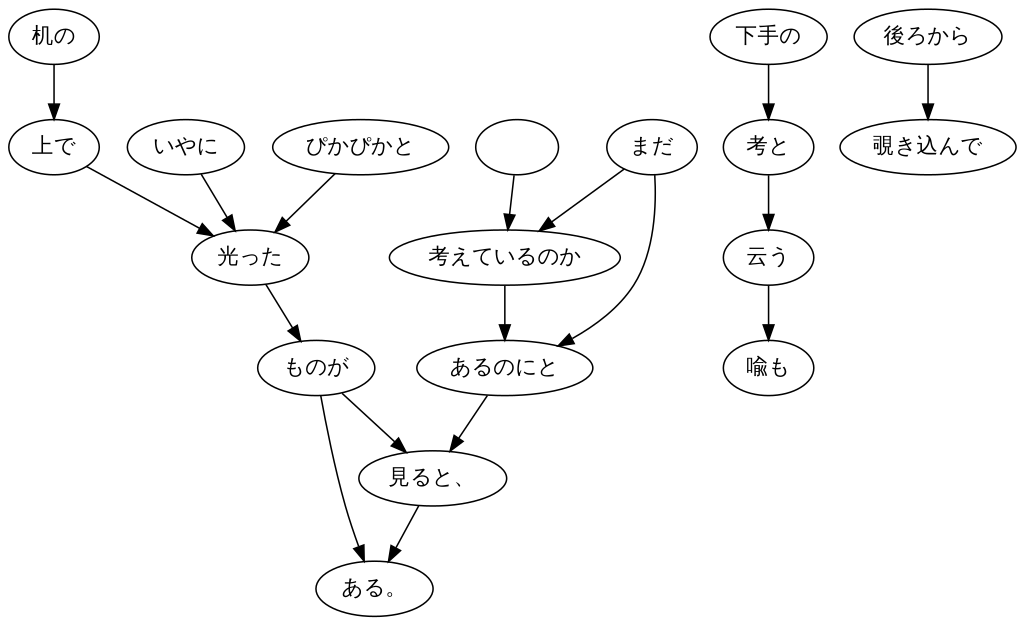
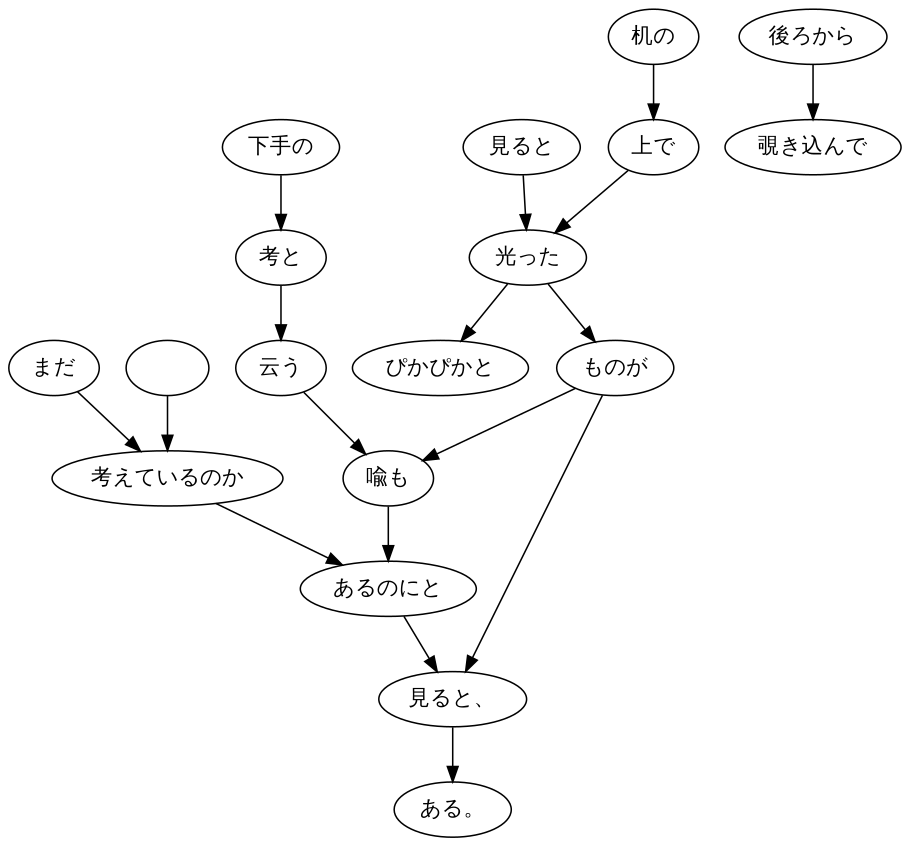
(186, 147) -> (522, 147)
(311, 197) -> (489, 307)
(641, 271) -> (388, 526)
(337, 472) -> (506, 421)
